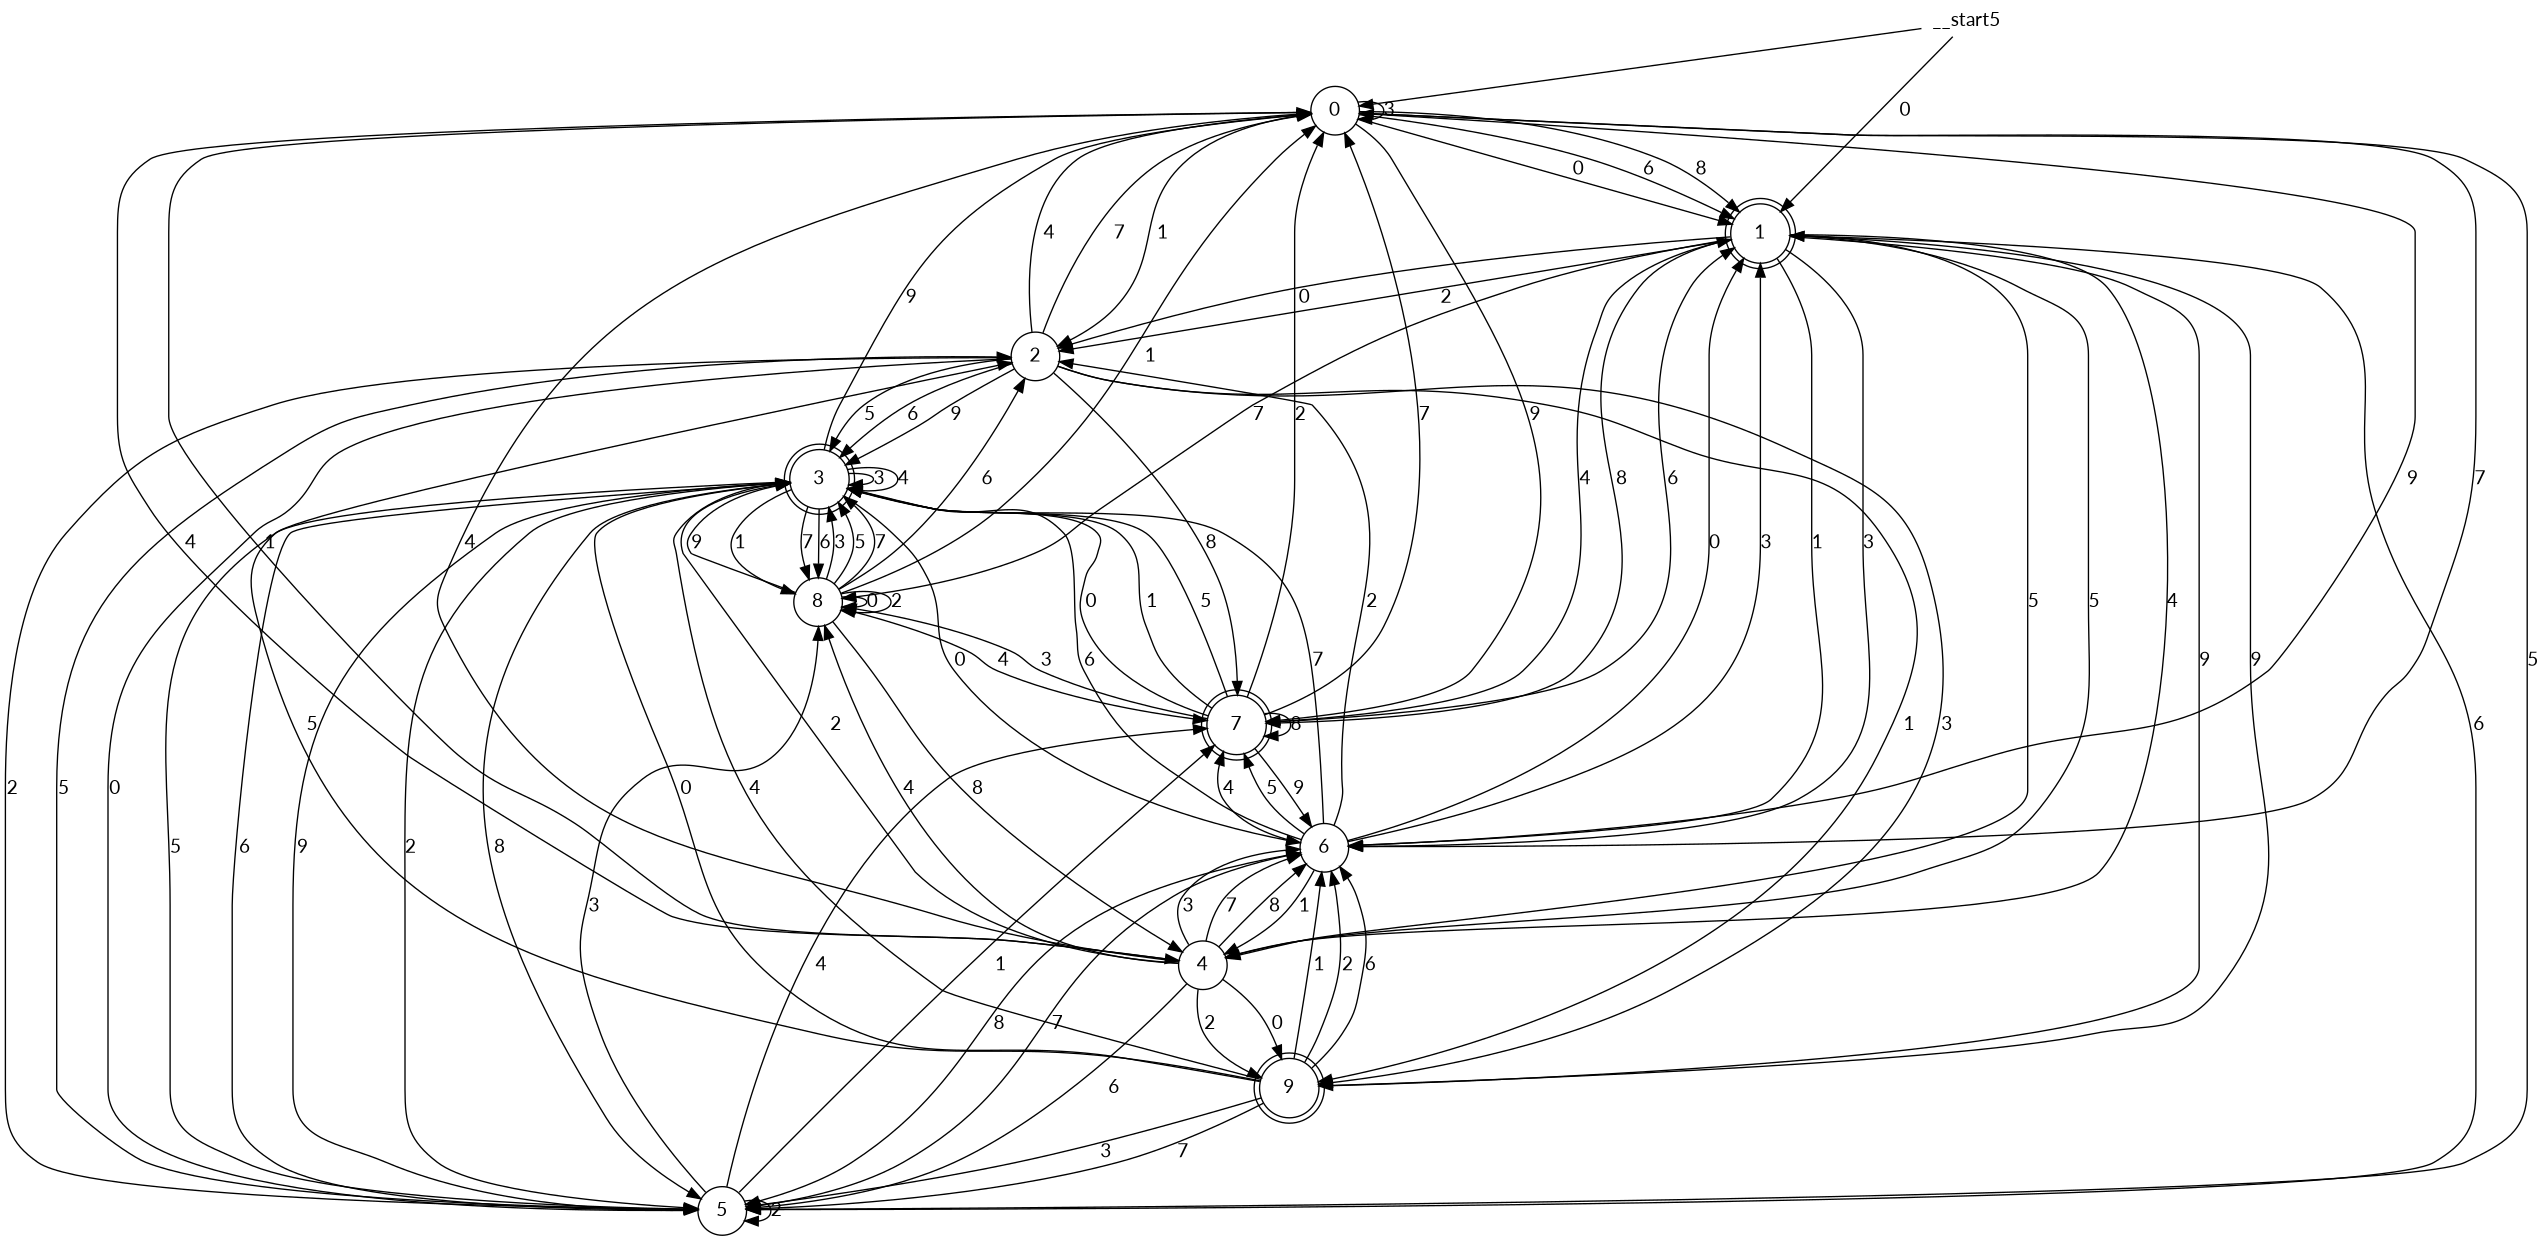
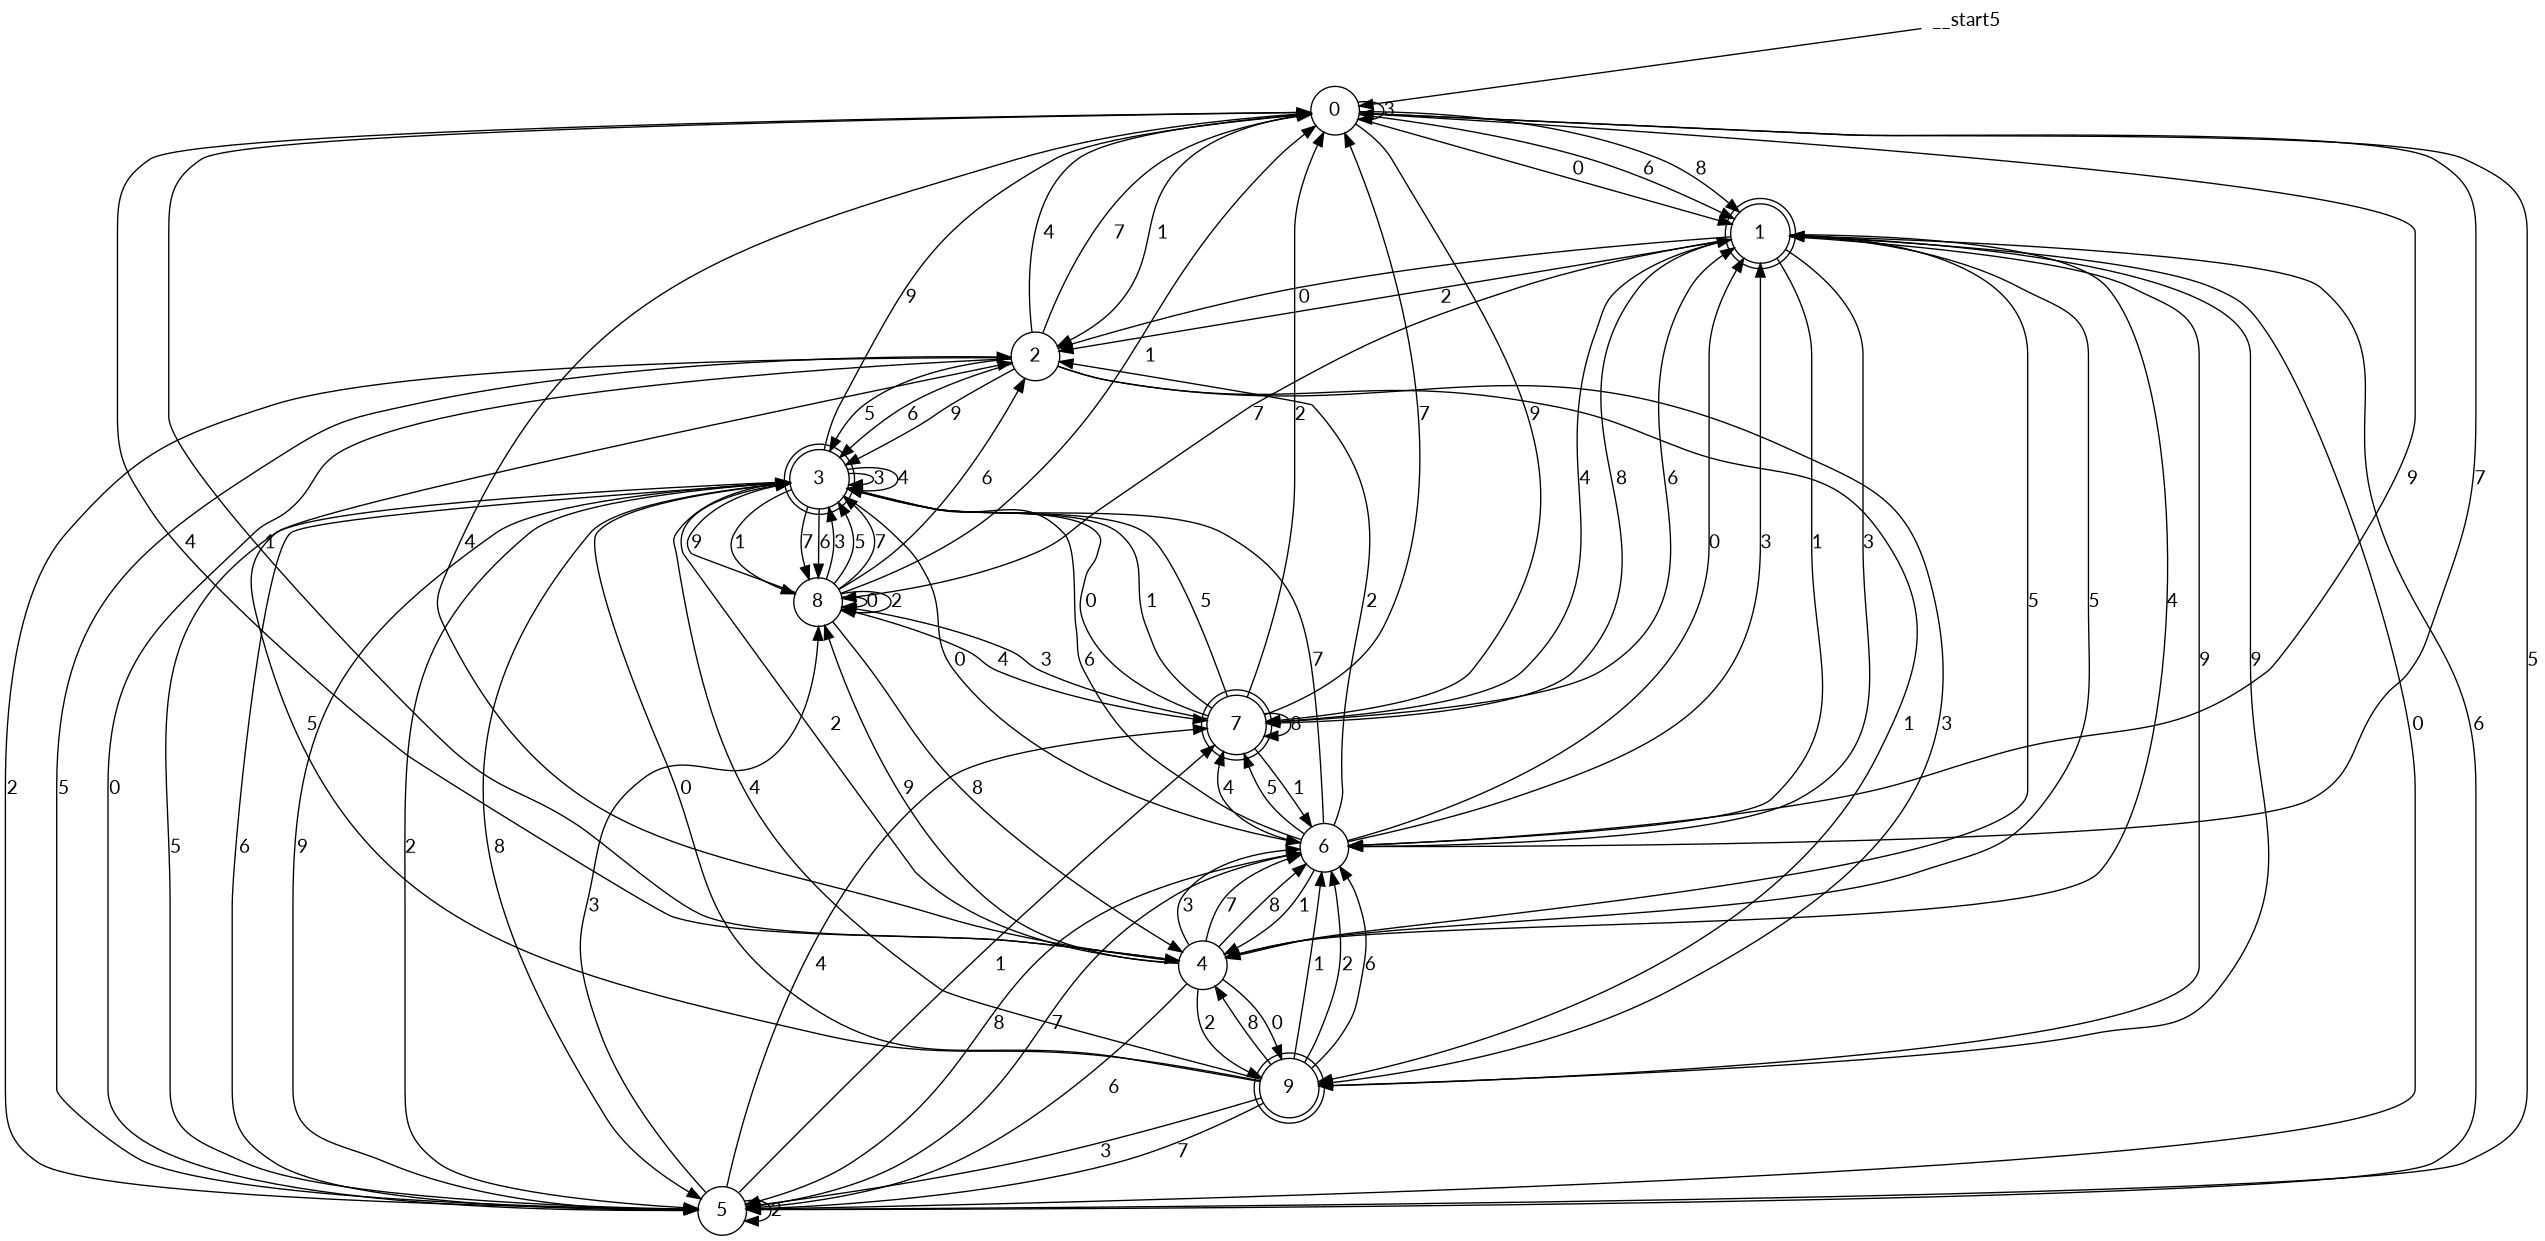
(1871, 119) -> (2218, 1139)
(1178, 509) -> none
(909, 789) -> (909, 789)
(1299, 789) -> (1299, 789)
none -> (1246, 1032)
